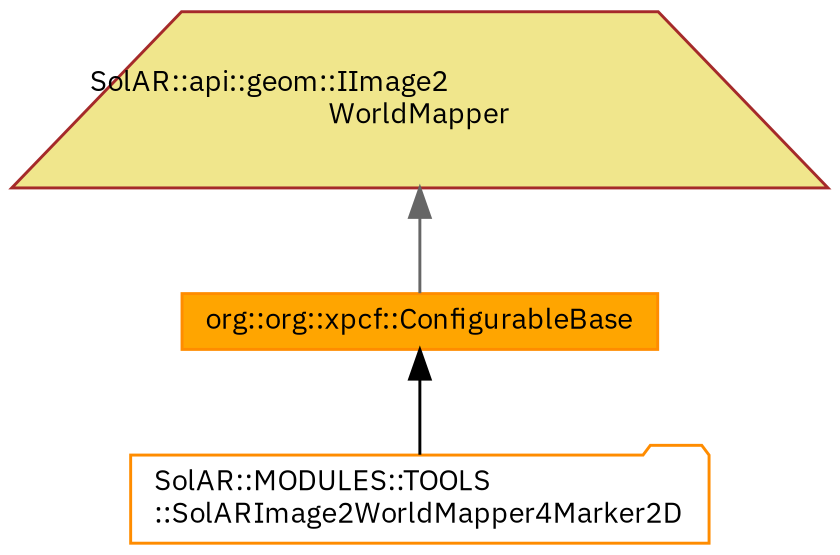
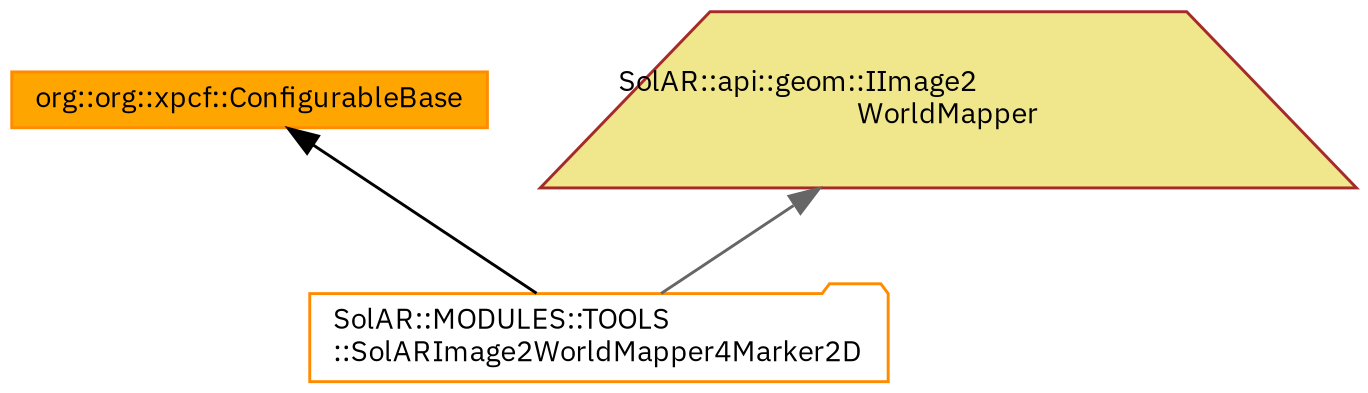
(420, 255) -> (727, 250)
